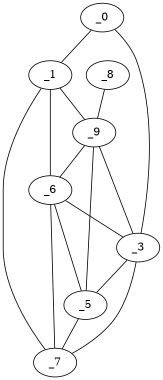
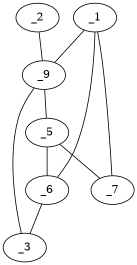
(102, 18) -> none
(108, 75) -> (38, 18)
(72, 161) -> none
(53, 276) -> none
(112, 276) -> none
(116, 316) -> none
